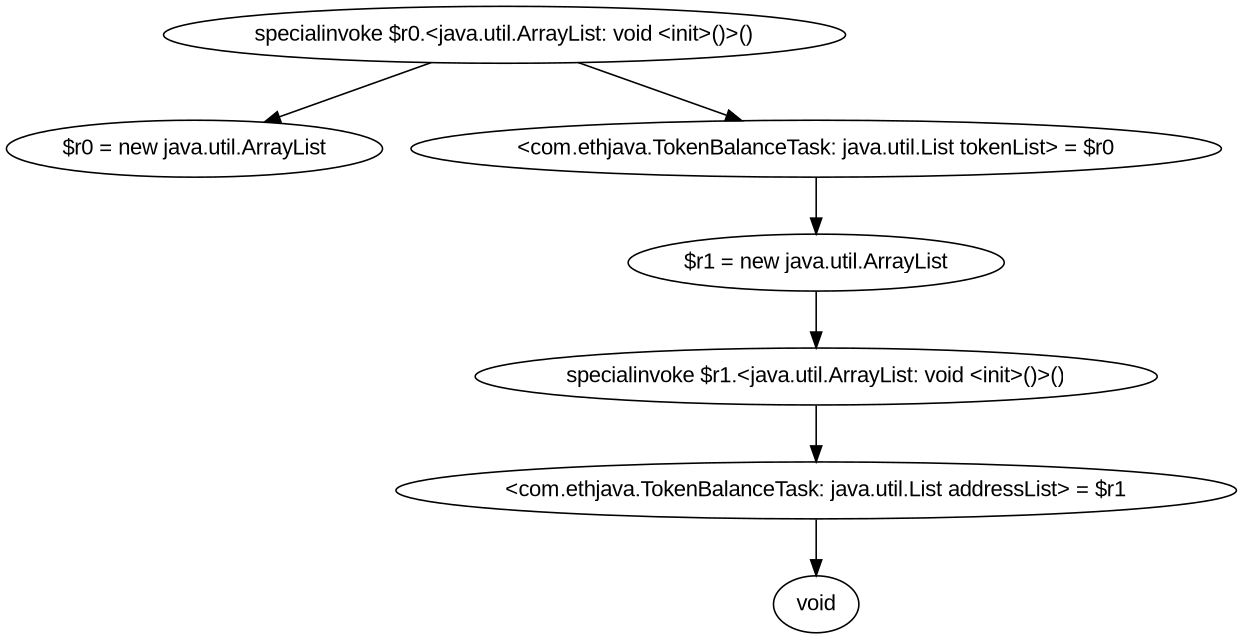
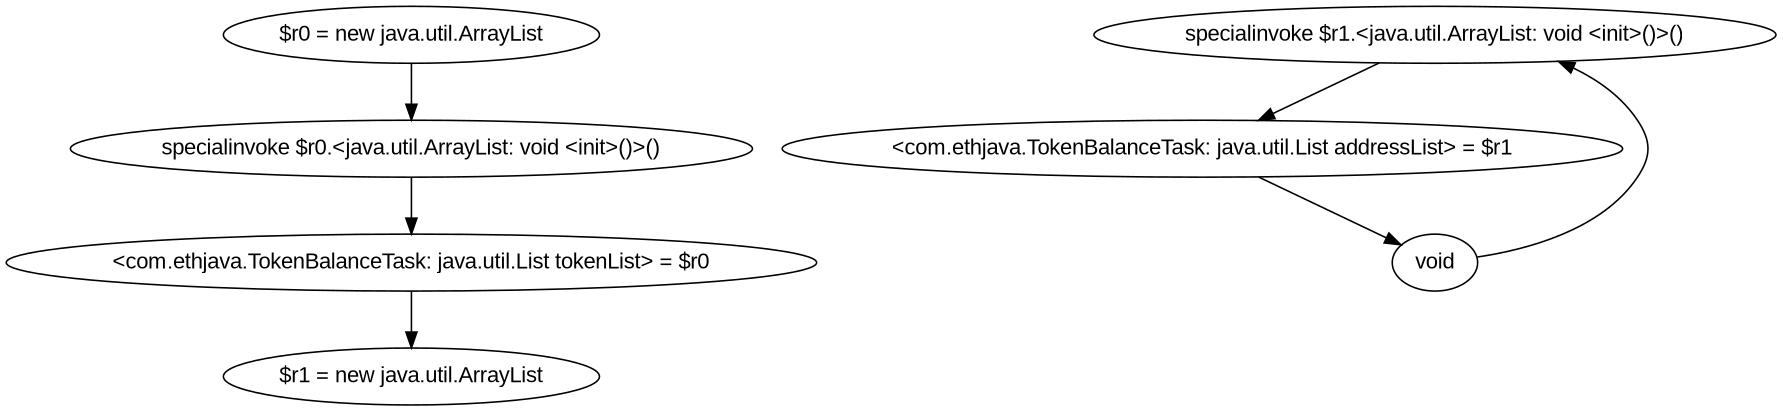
(355, 90) -> (411, 84)
(816, 312) -> (1625, 192)
